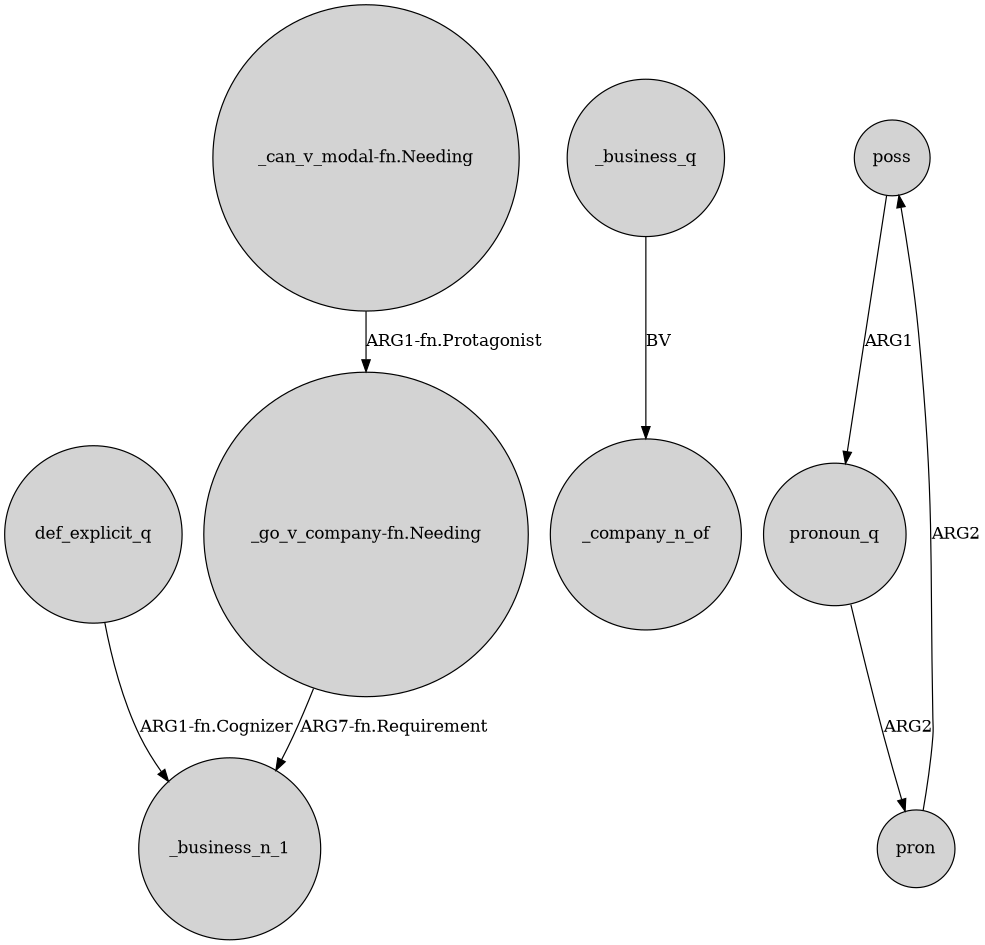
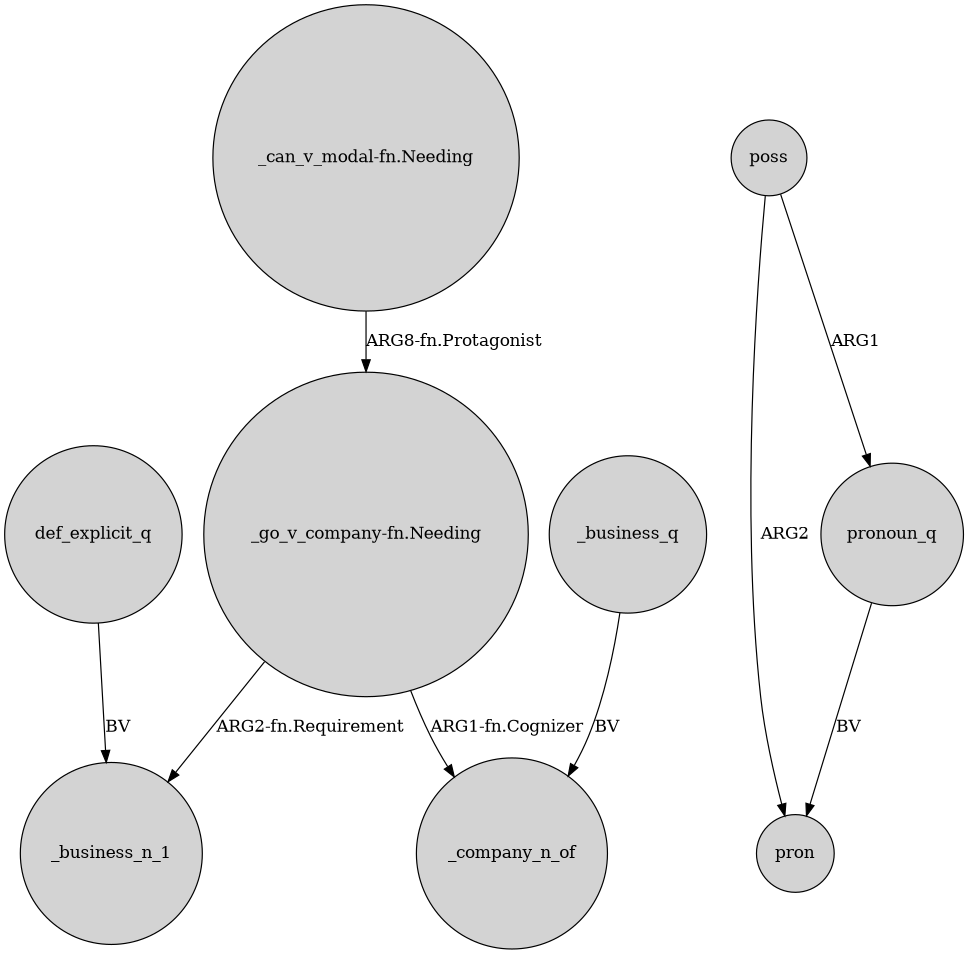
(455, 342) -> (455, 342)
(930, 508) -> (751, 501)
(217, 727) -> (118, 727)
(394, 727) -> (310, 727)
(908, 727) -> (849, 727)
none -> (427, 730)
